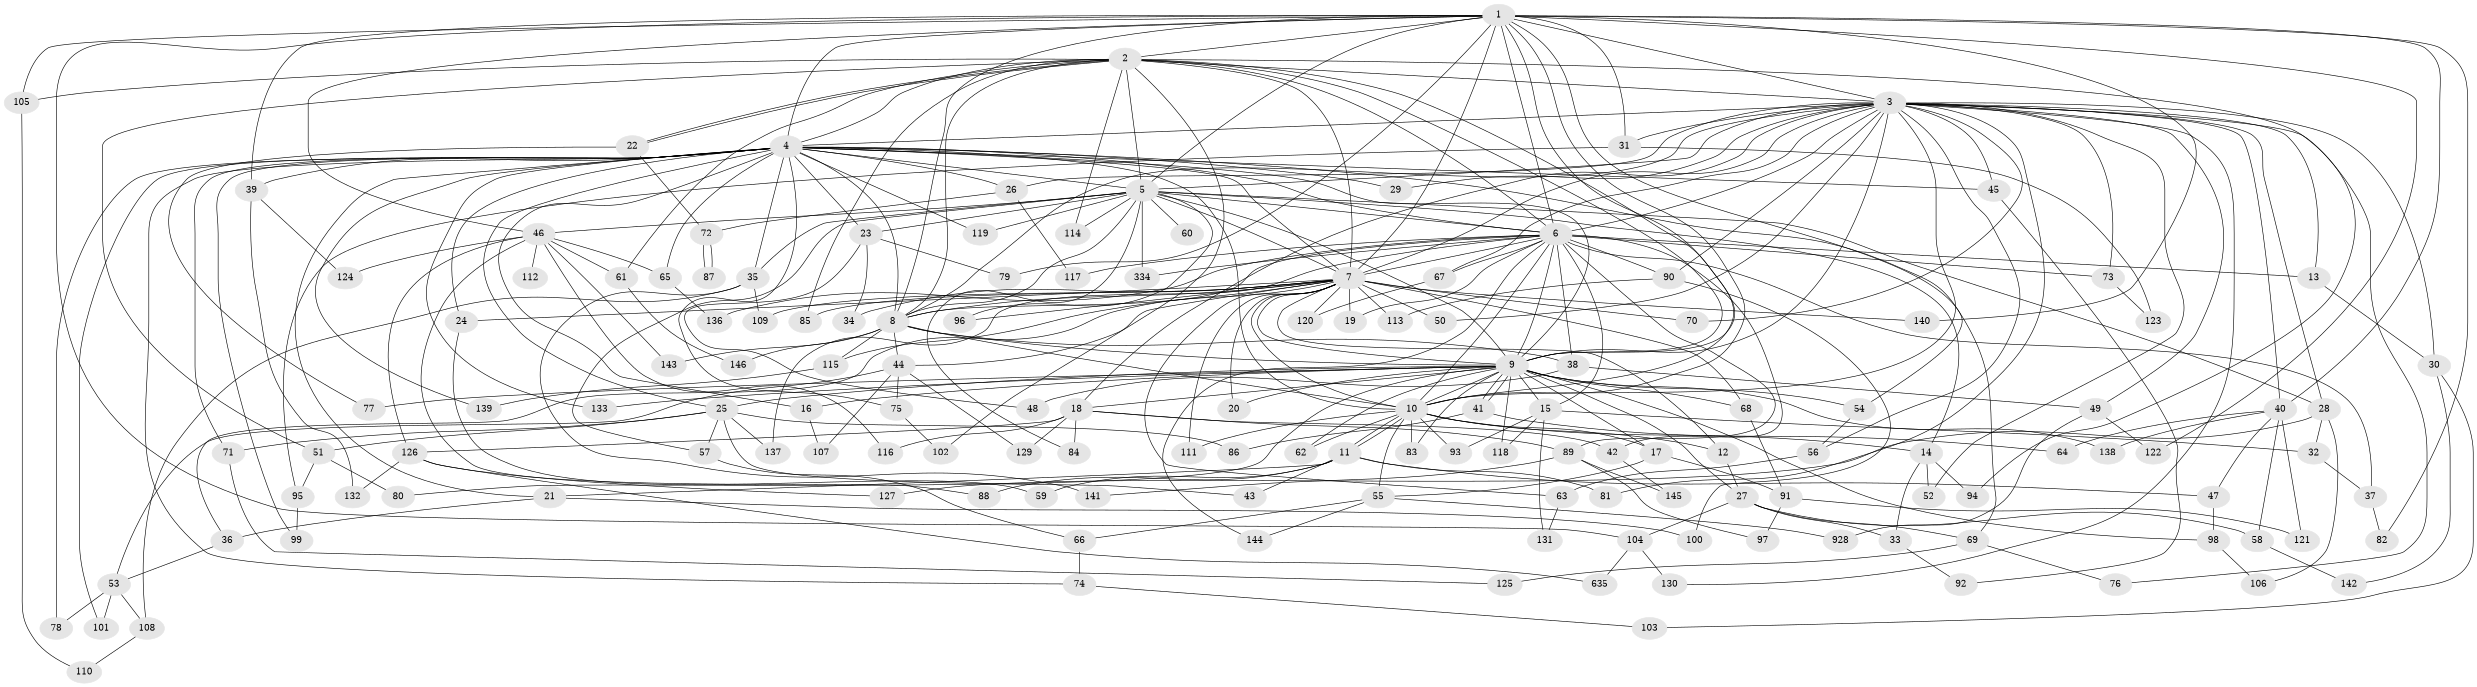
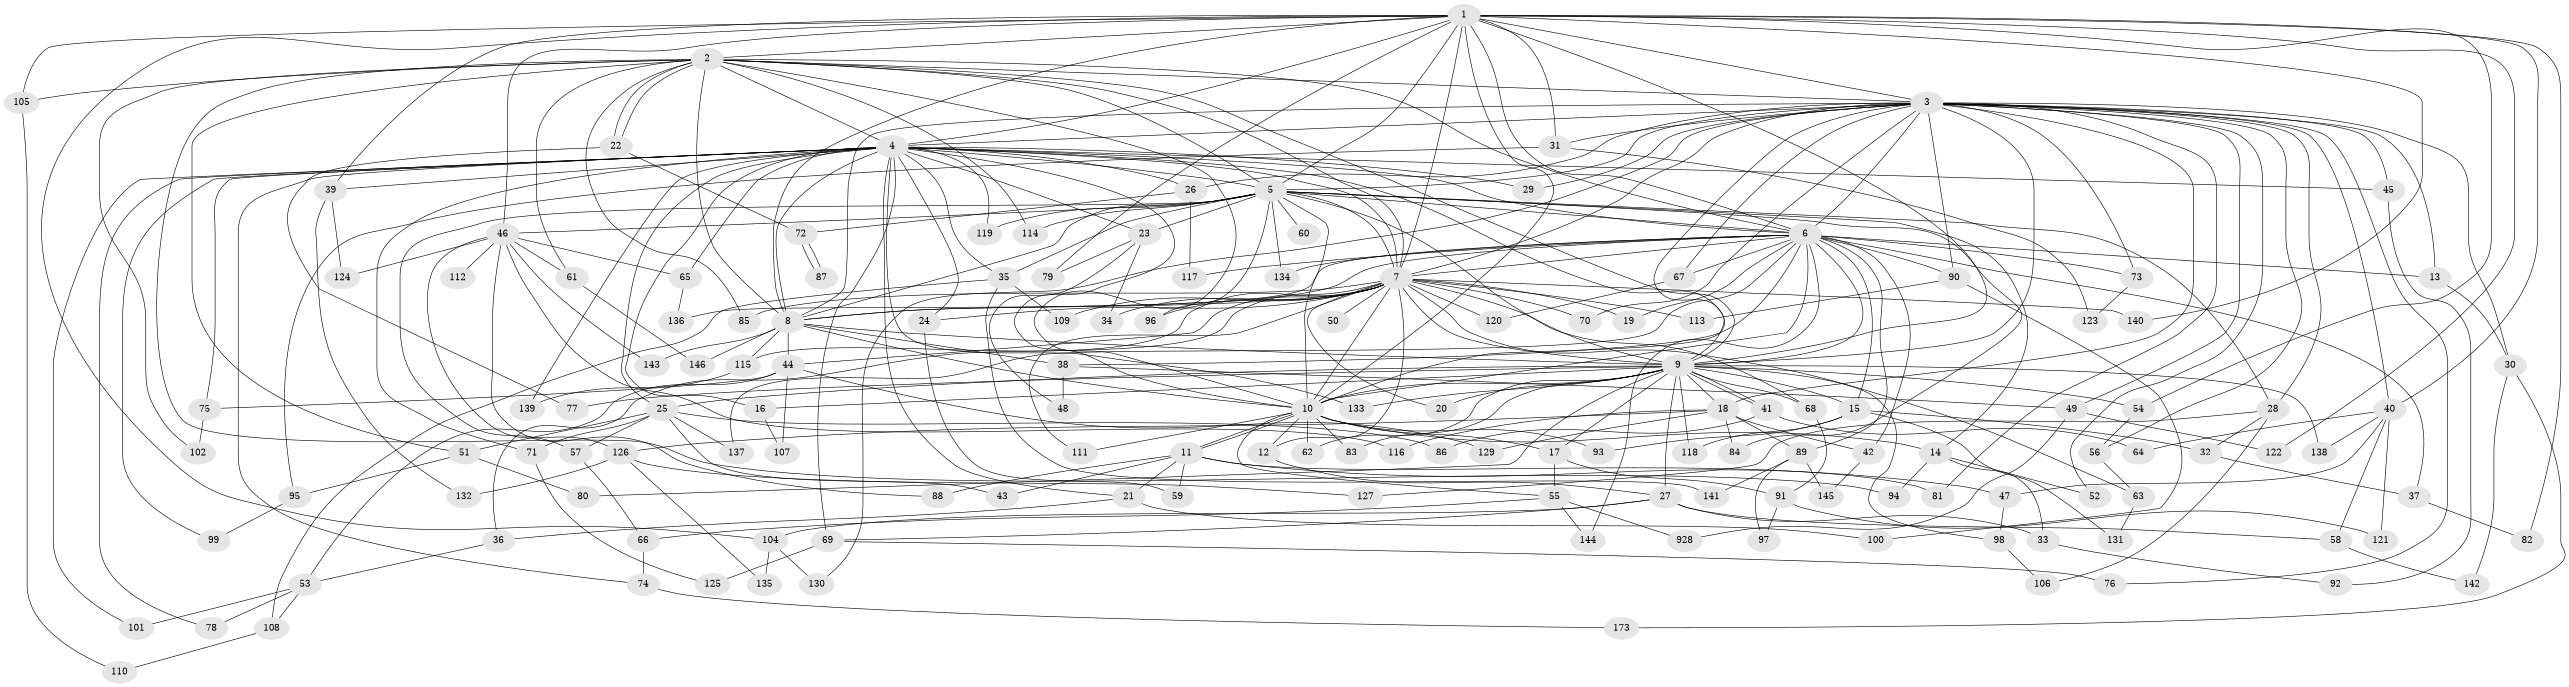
none -> (1324, 253)
(1142, 278) -> (1282, 278)
(1692, 288) -> none
(1600, 585) -> (764, 585)
(1650, 628) -> (1622, 628)
